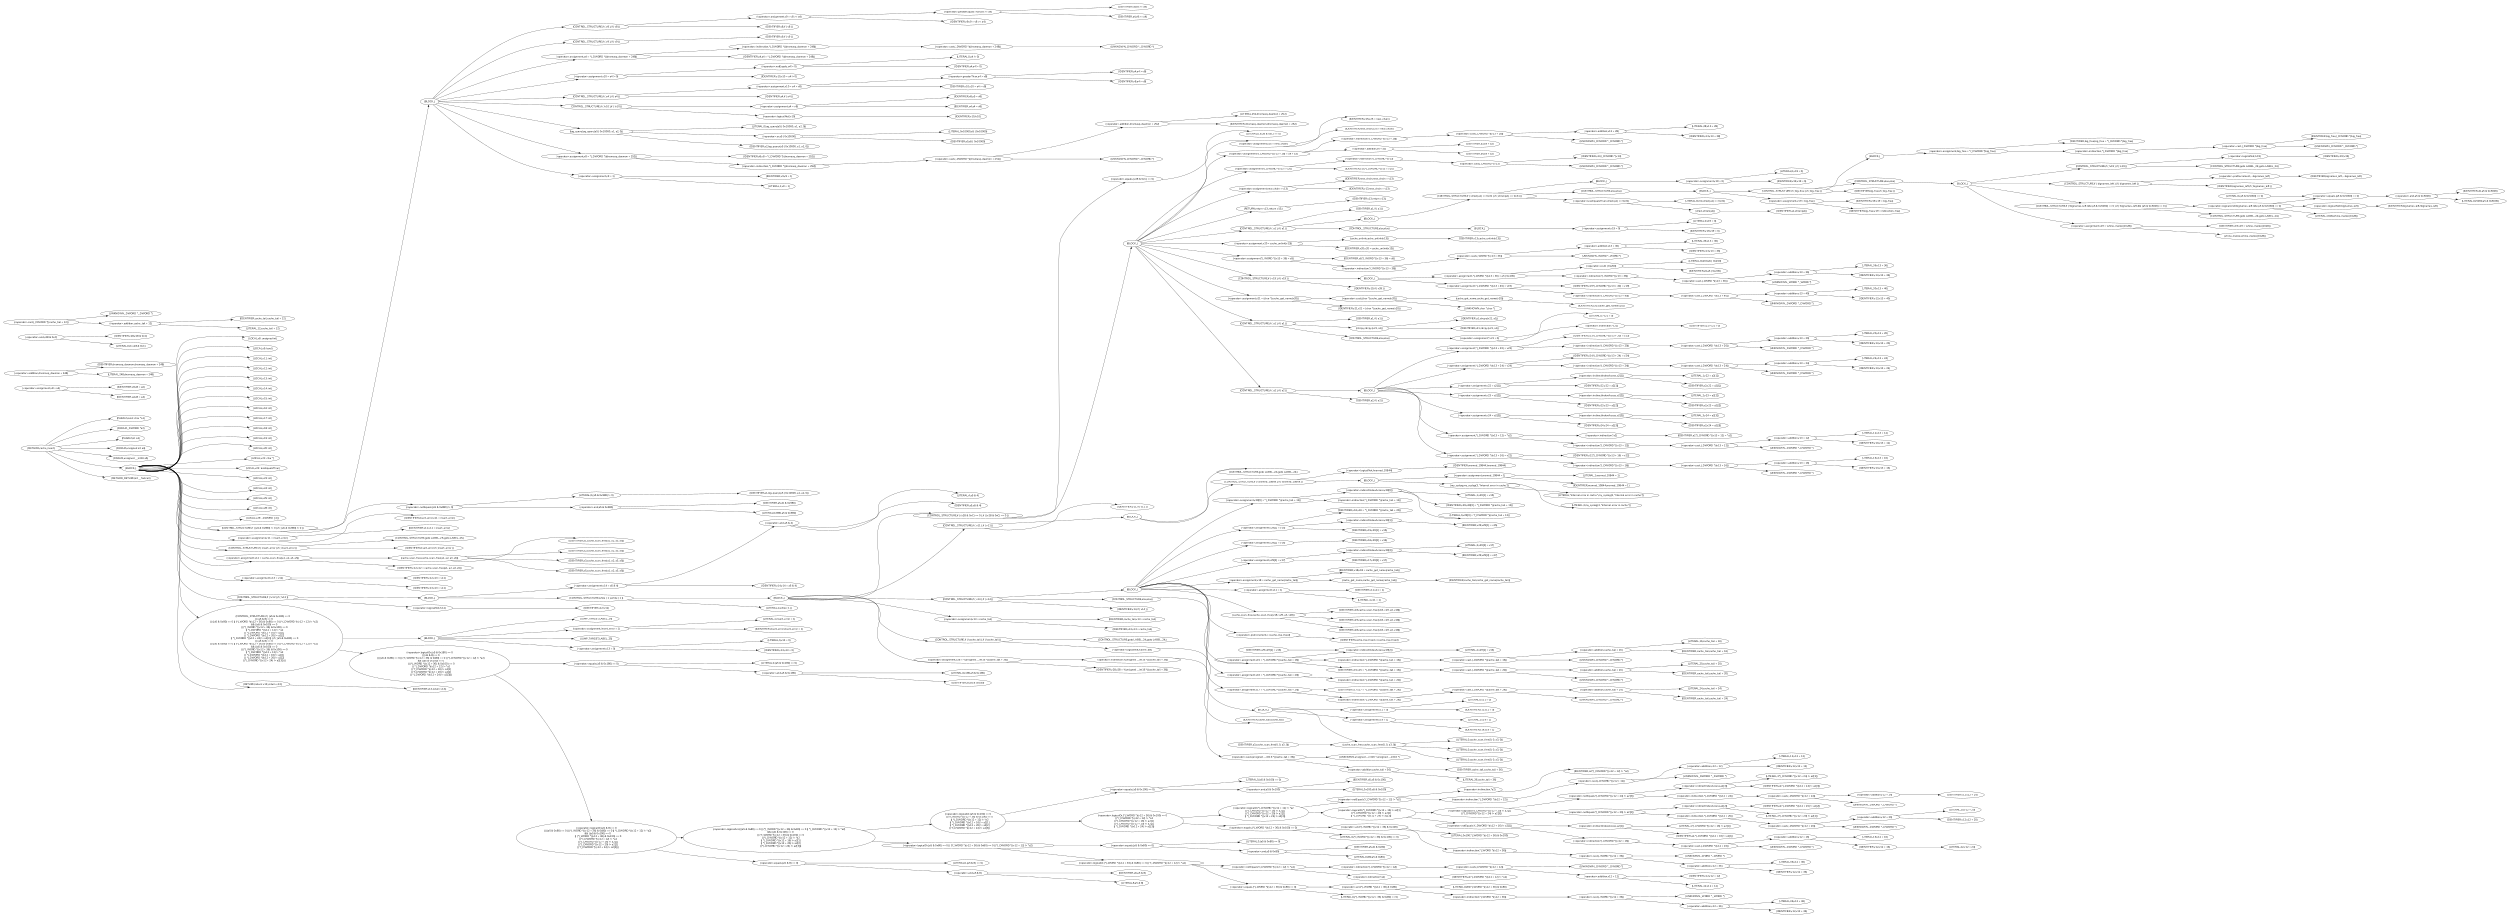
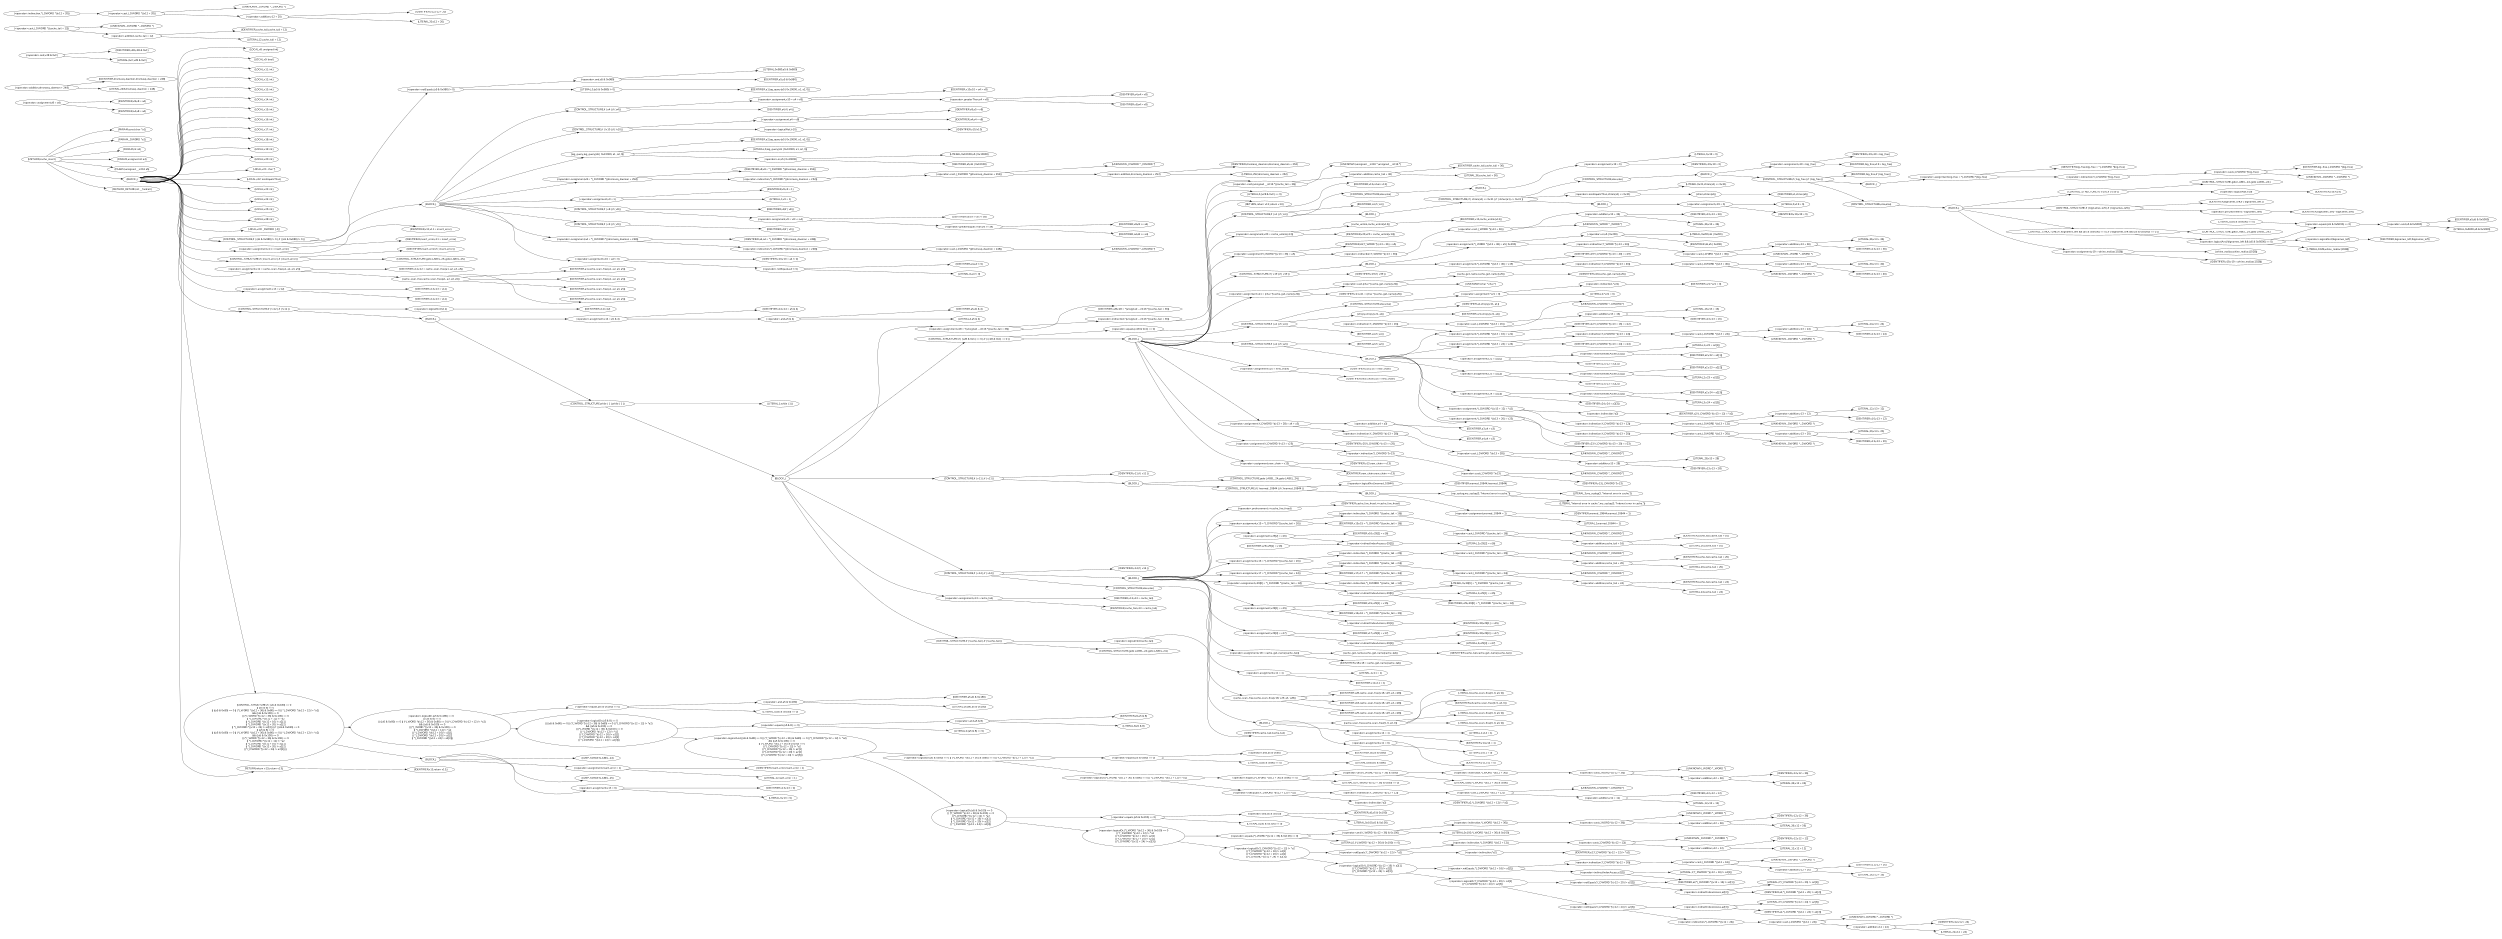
(1875, 211) -> (1871, 164)
(1541, 461) -> (1423, 329)
(1318, 655) -> (1316, 540)
(1426, 670) -> (1427, 553)
(1315, 745) -> (1427, 706)
(1654, 814) -> (1656, 882)
(1919, 847) -> (1914, 930)
(1316, 854) -> (1318, 763)
